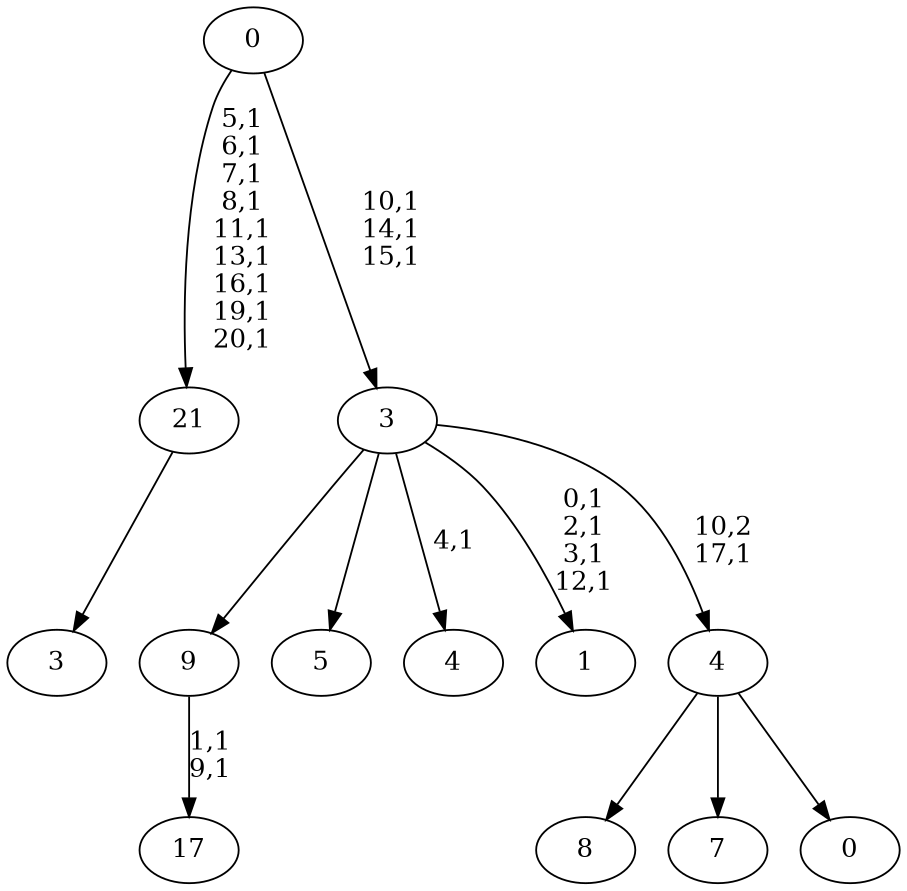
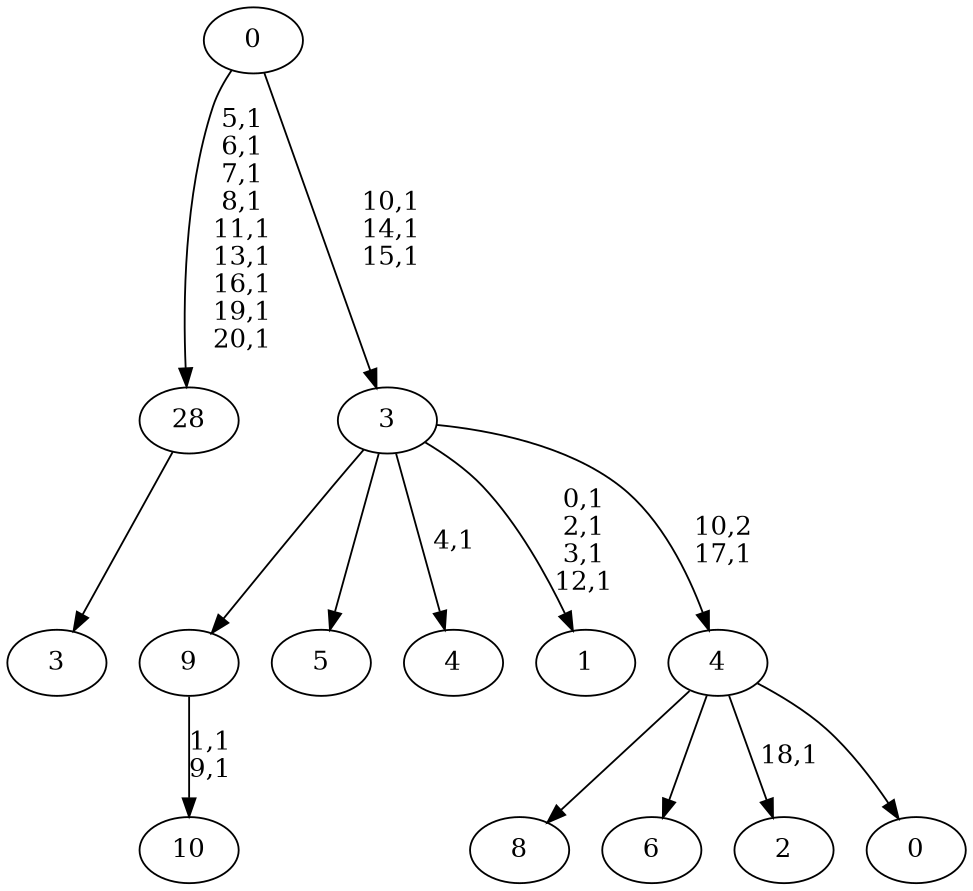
(189, 420) -> (189, 420)
(189, 850) -> (189, 850)
(718, 850) -> (652, 850)
none -> (784, 850)
